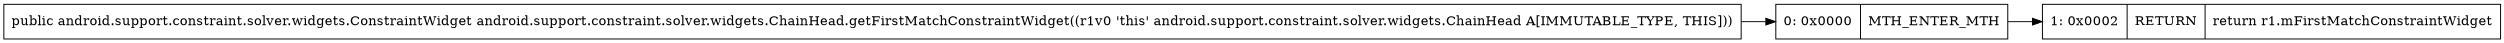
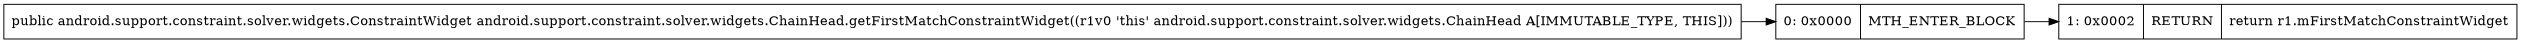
(1934, 21) -> (1942, 21)
